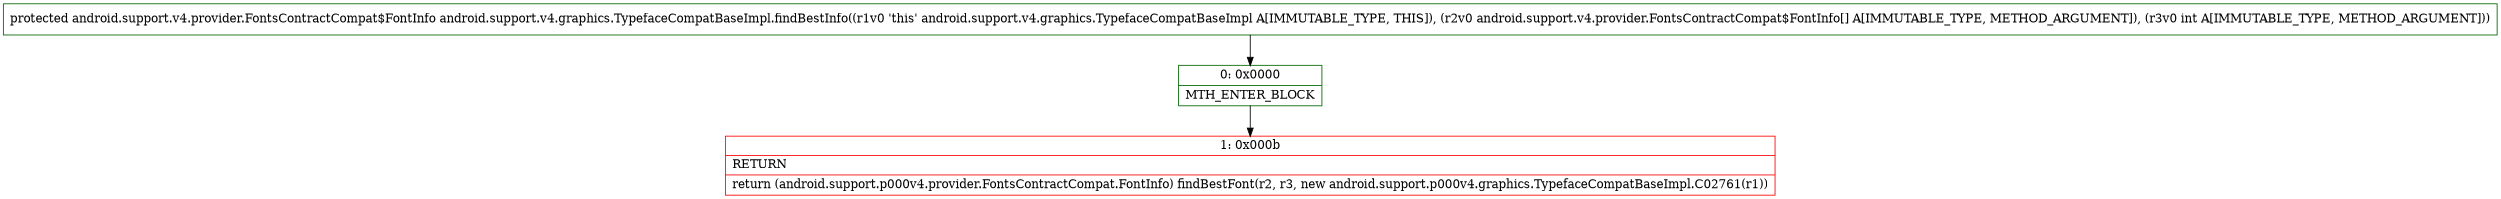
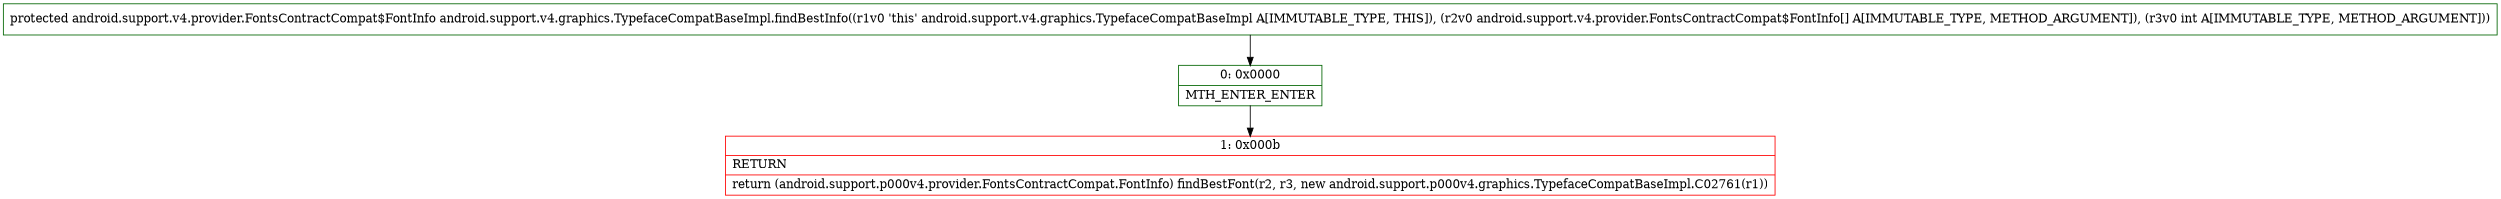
(1250, 95) -> (1250, 95)
